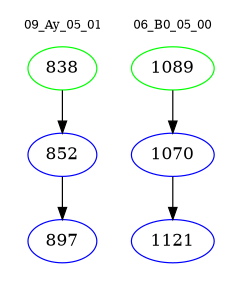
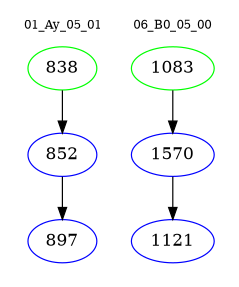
(63, 26) -> (63, 26)
(173, 68) -> (173, 68)
(173, 155) -> (173, 155)
